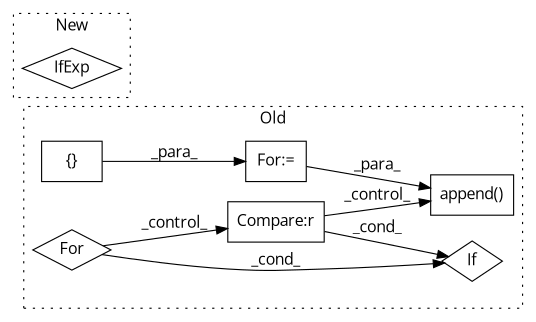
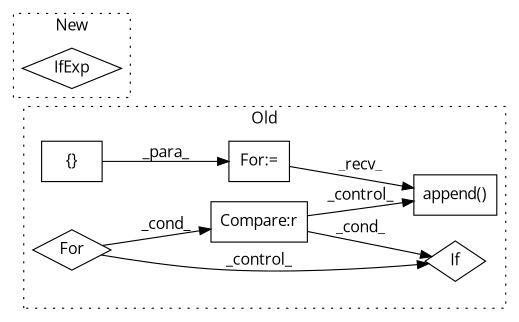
(377, 165) -> (361, 165)
(175, 224) -> (166, 225)
(276, 261) -> (259, 261)
